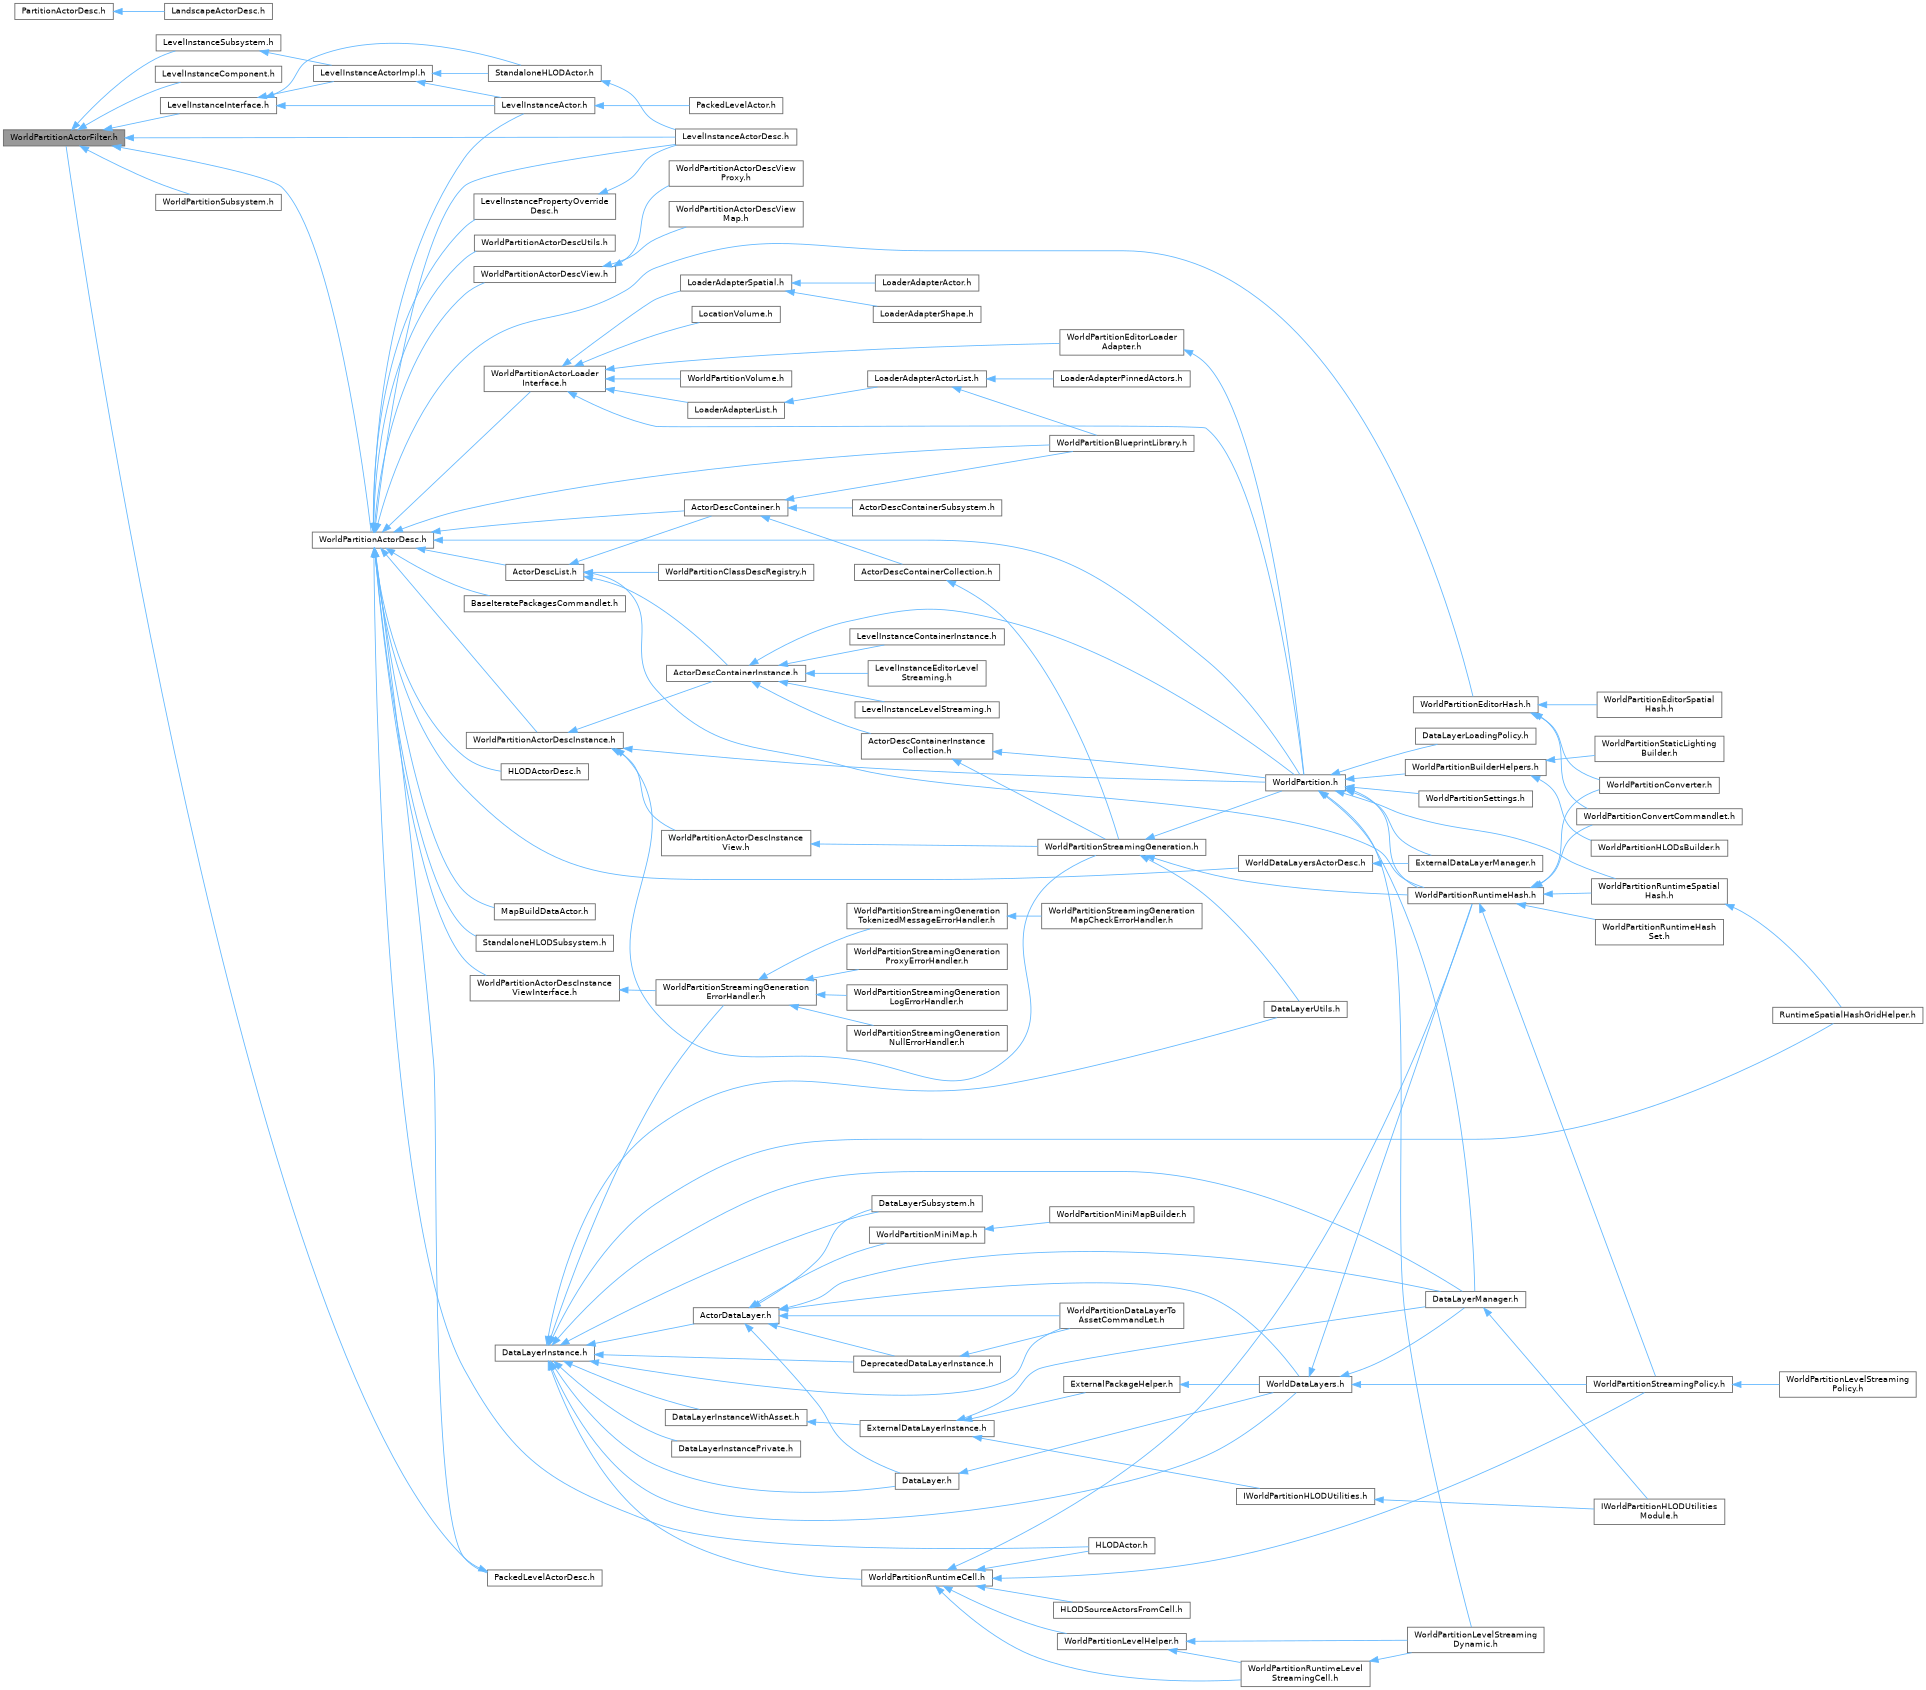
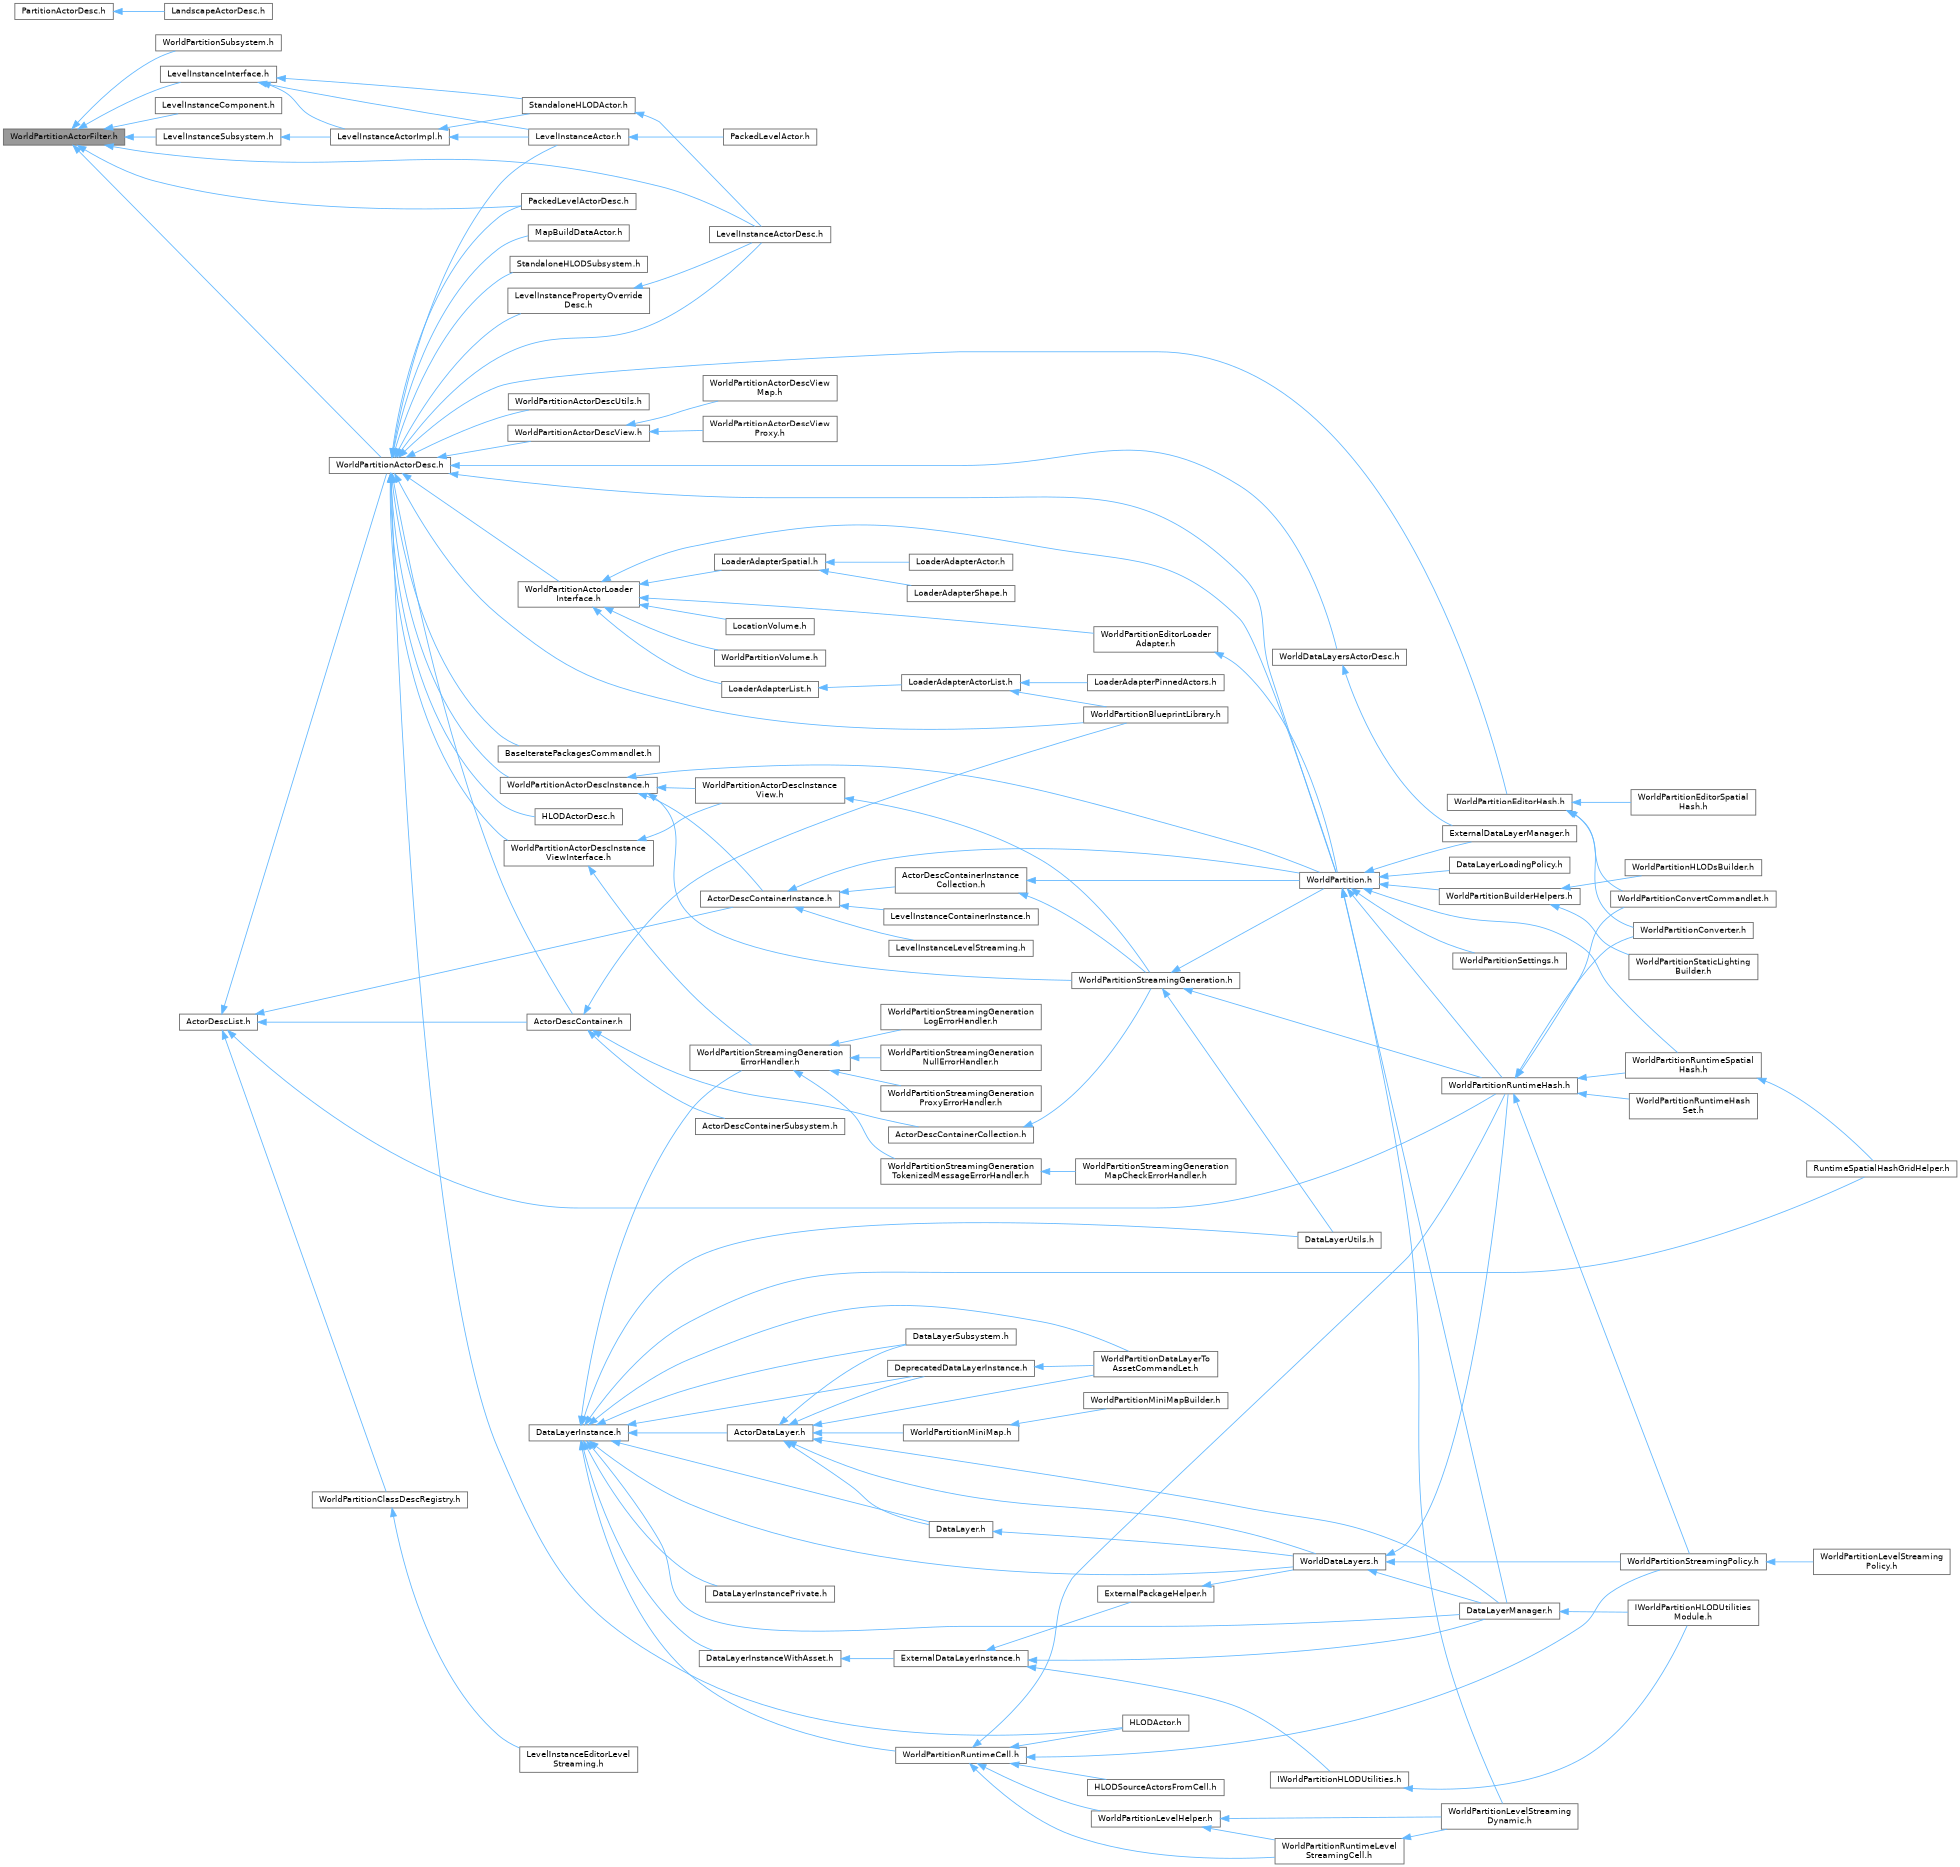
(465, 557) -> (305, 740)
(841, 673) -> (434, 1645)
none -> (679, 821)
(205, 881) -> (299, 204)
